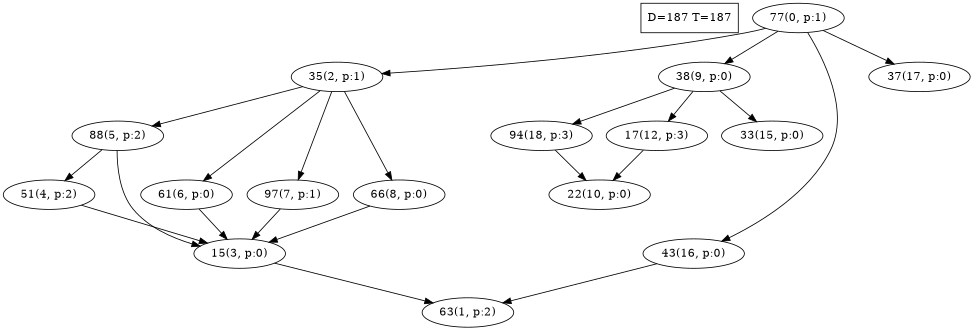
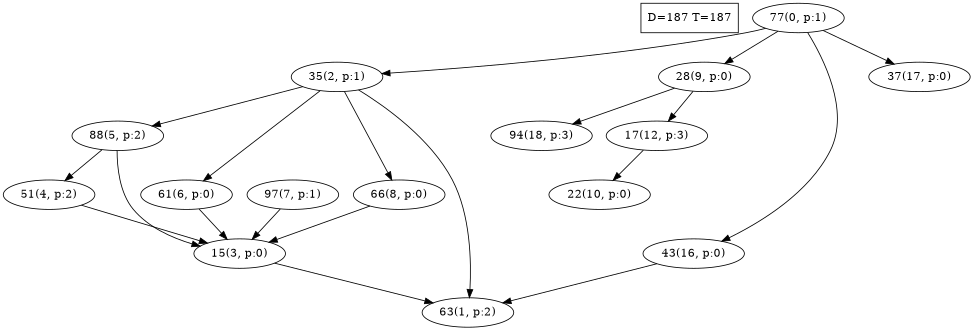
(704, 77) -> (704, 77)
(316, 132) -> (447, 172)
(772, 136) -> none
(568, 162) -> none
